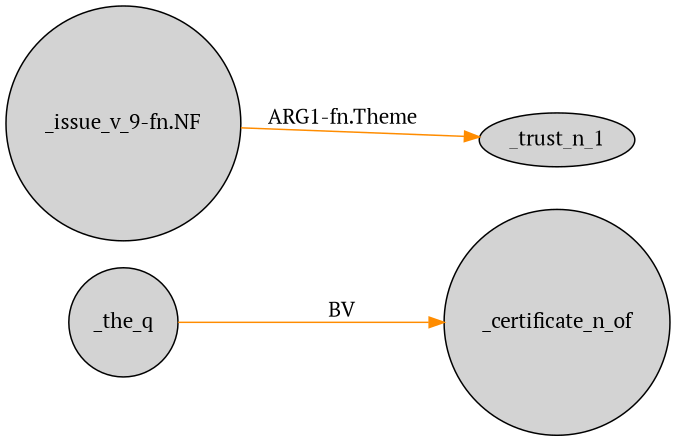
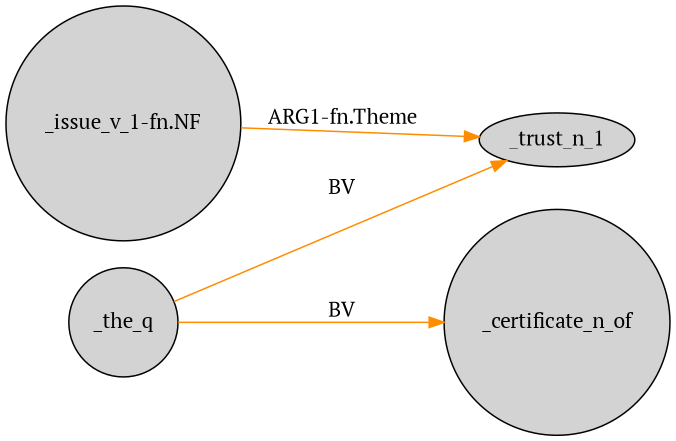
(123, 123) -> (123, 123)
none -> (333, 234)
